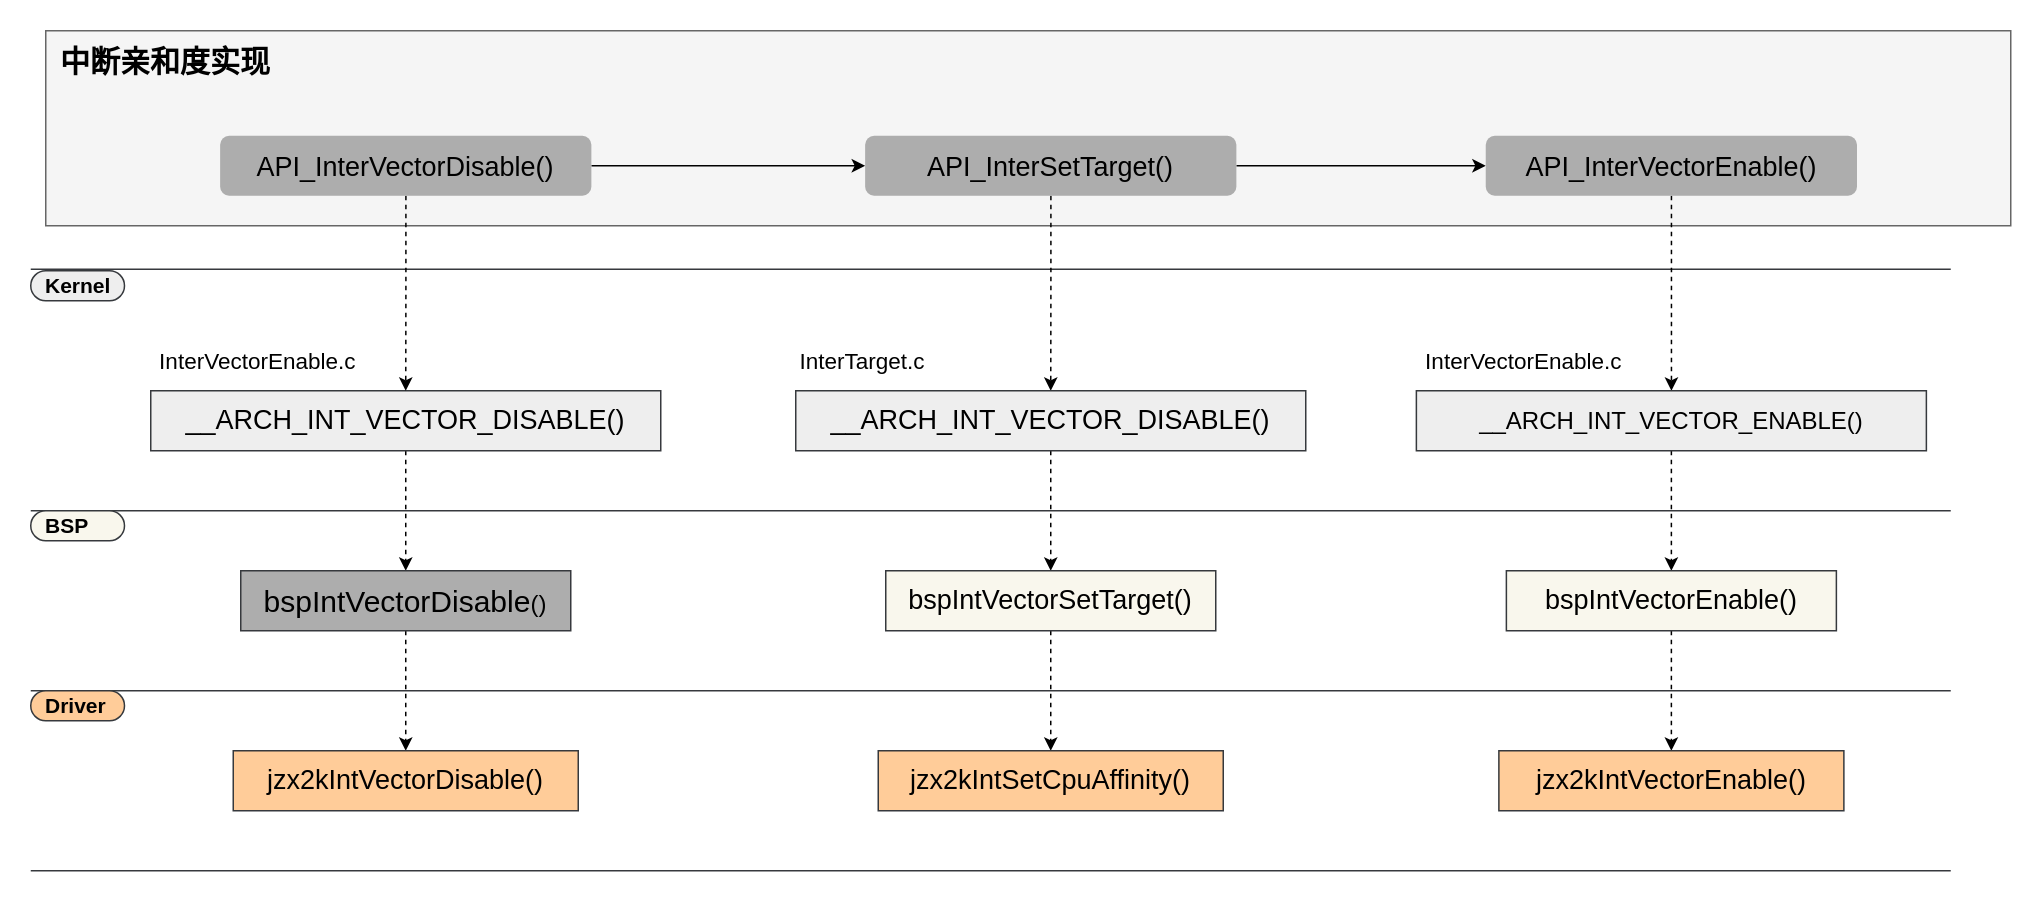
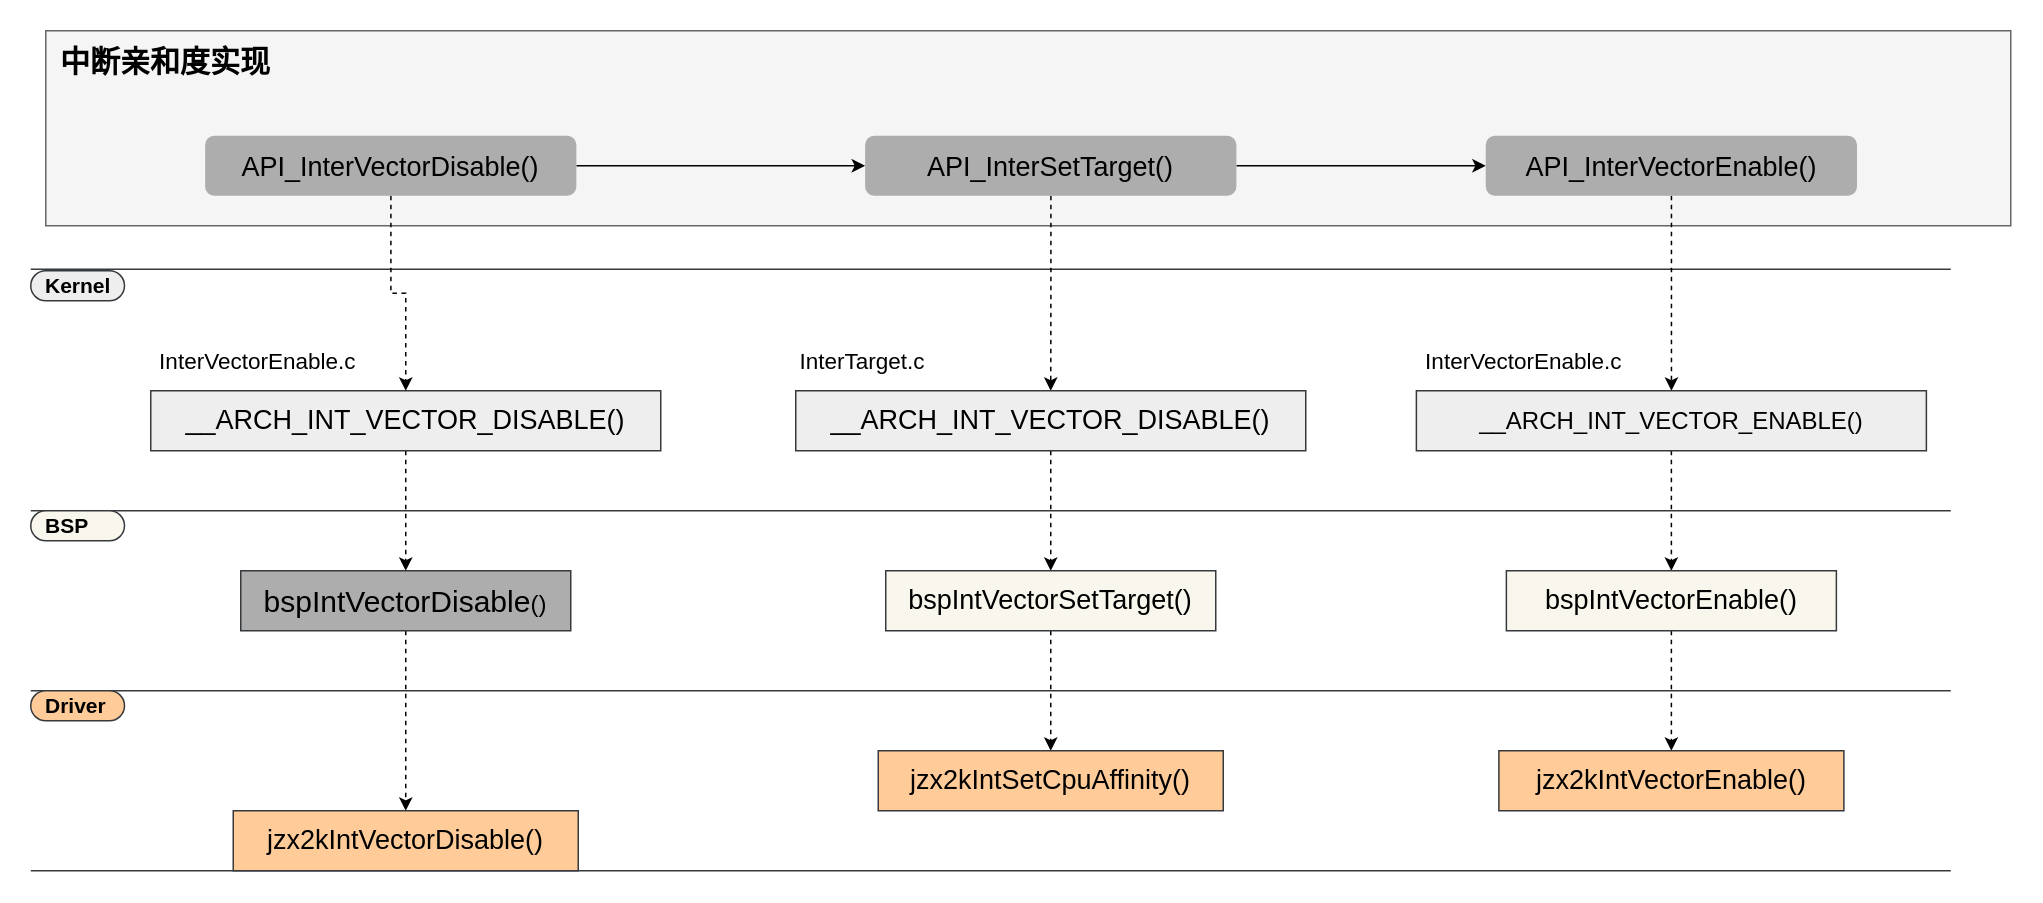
(406, 166) -> (391, 166)
(406, 781) -> (406, 841)
